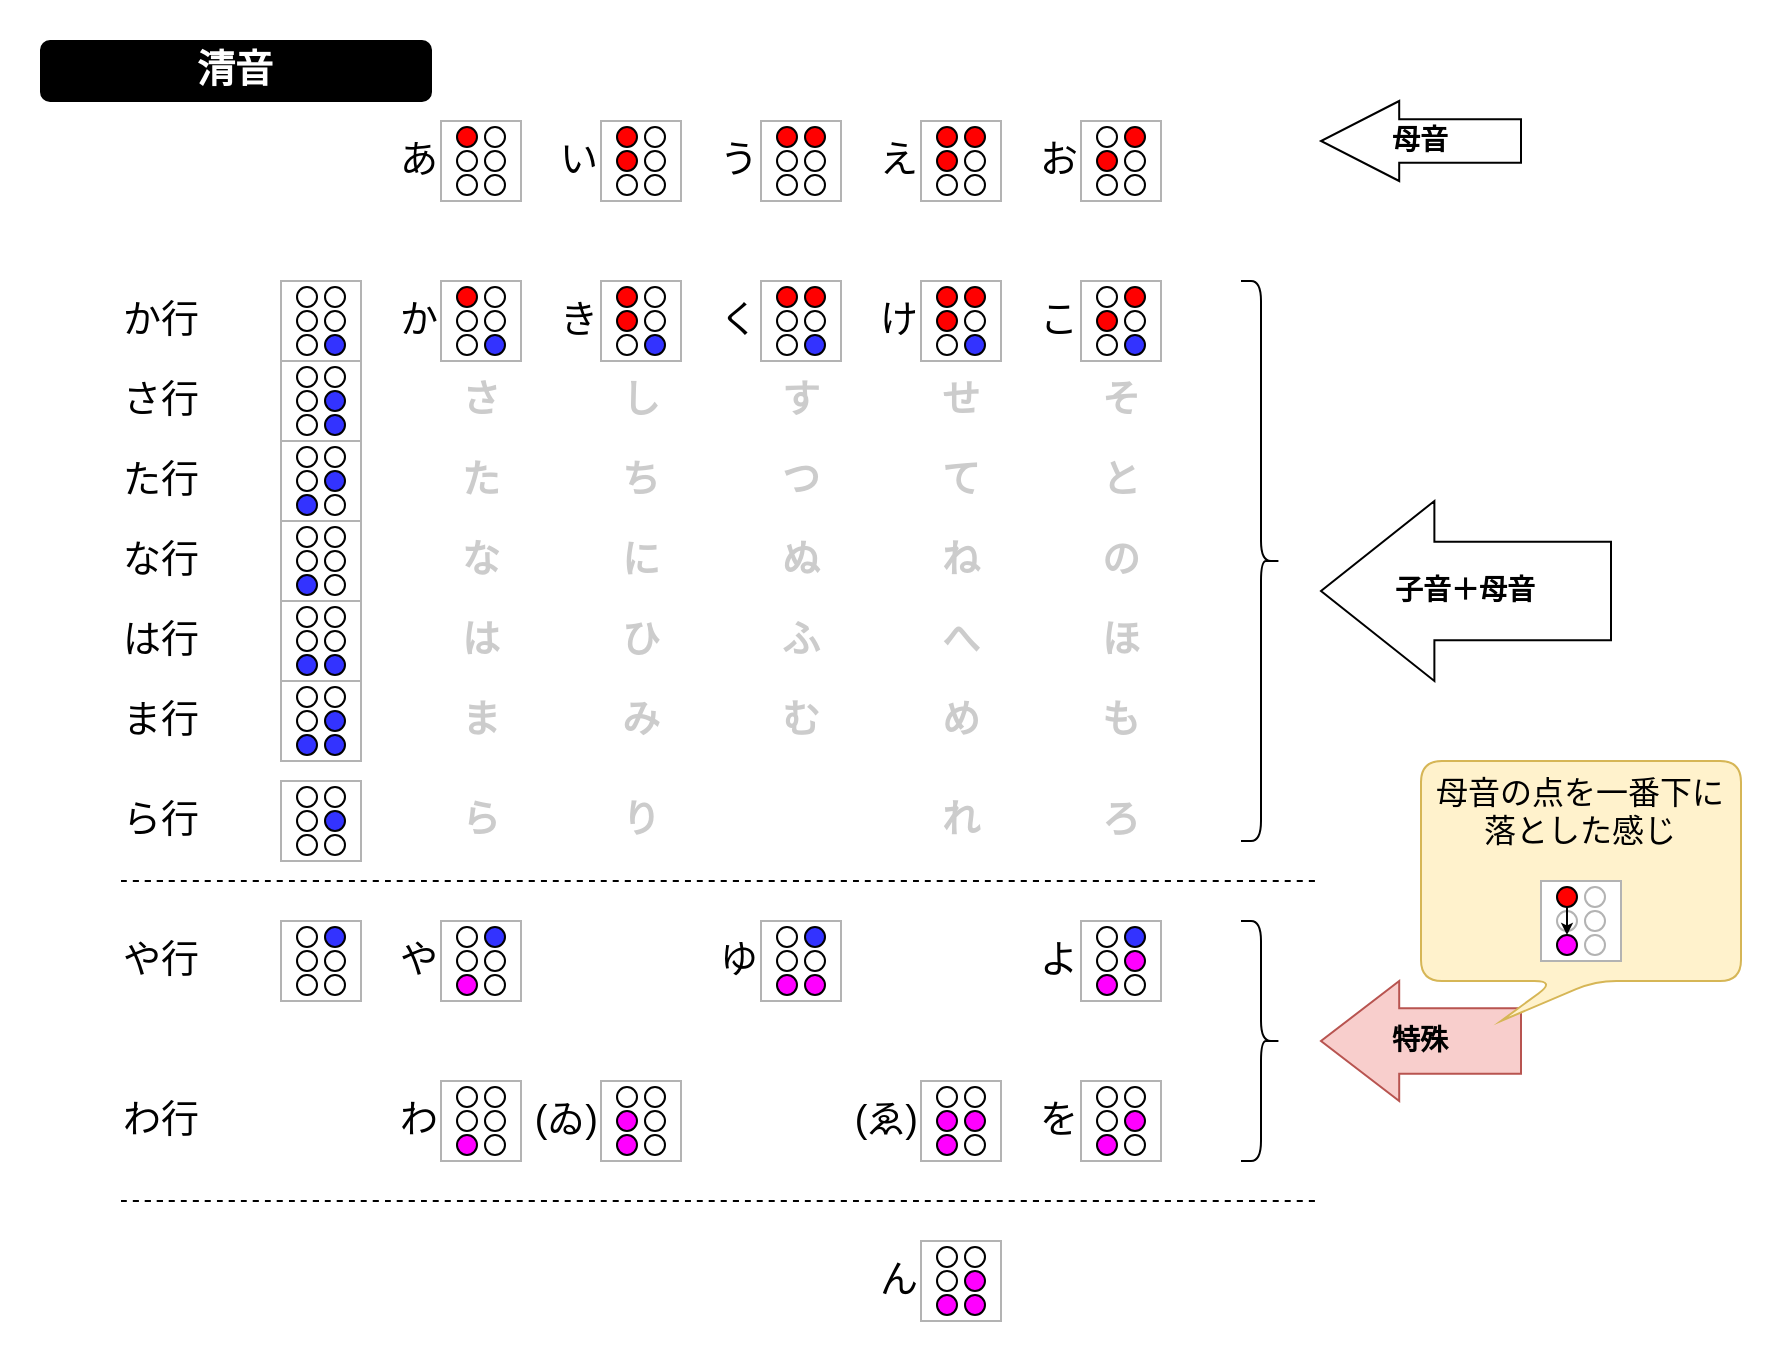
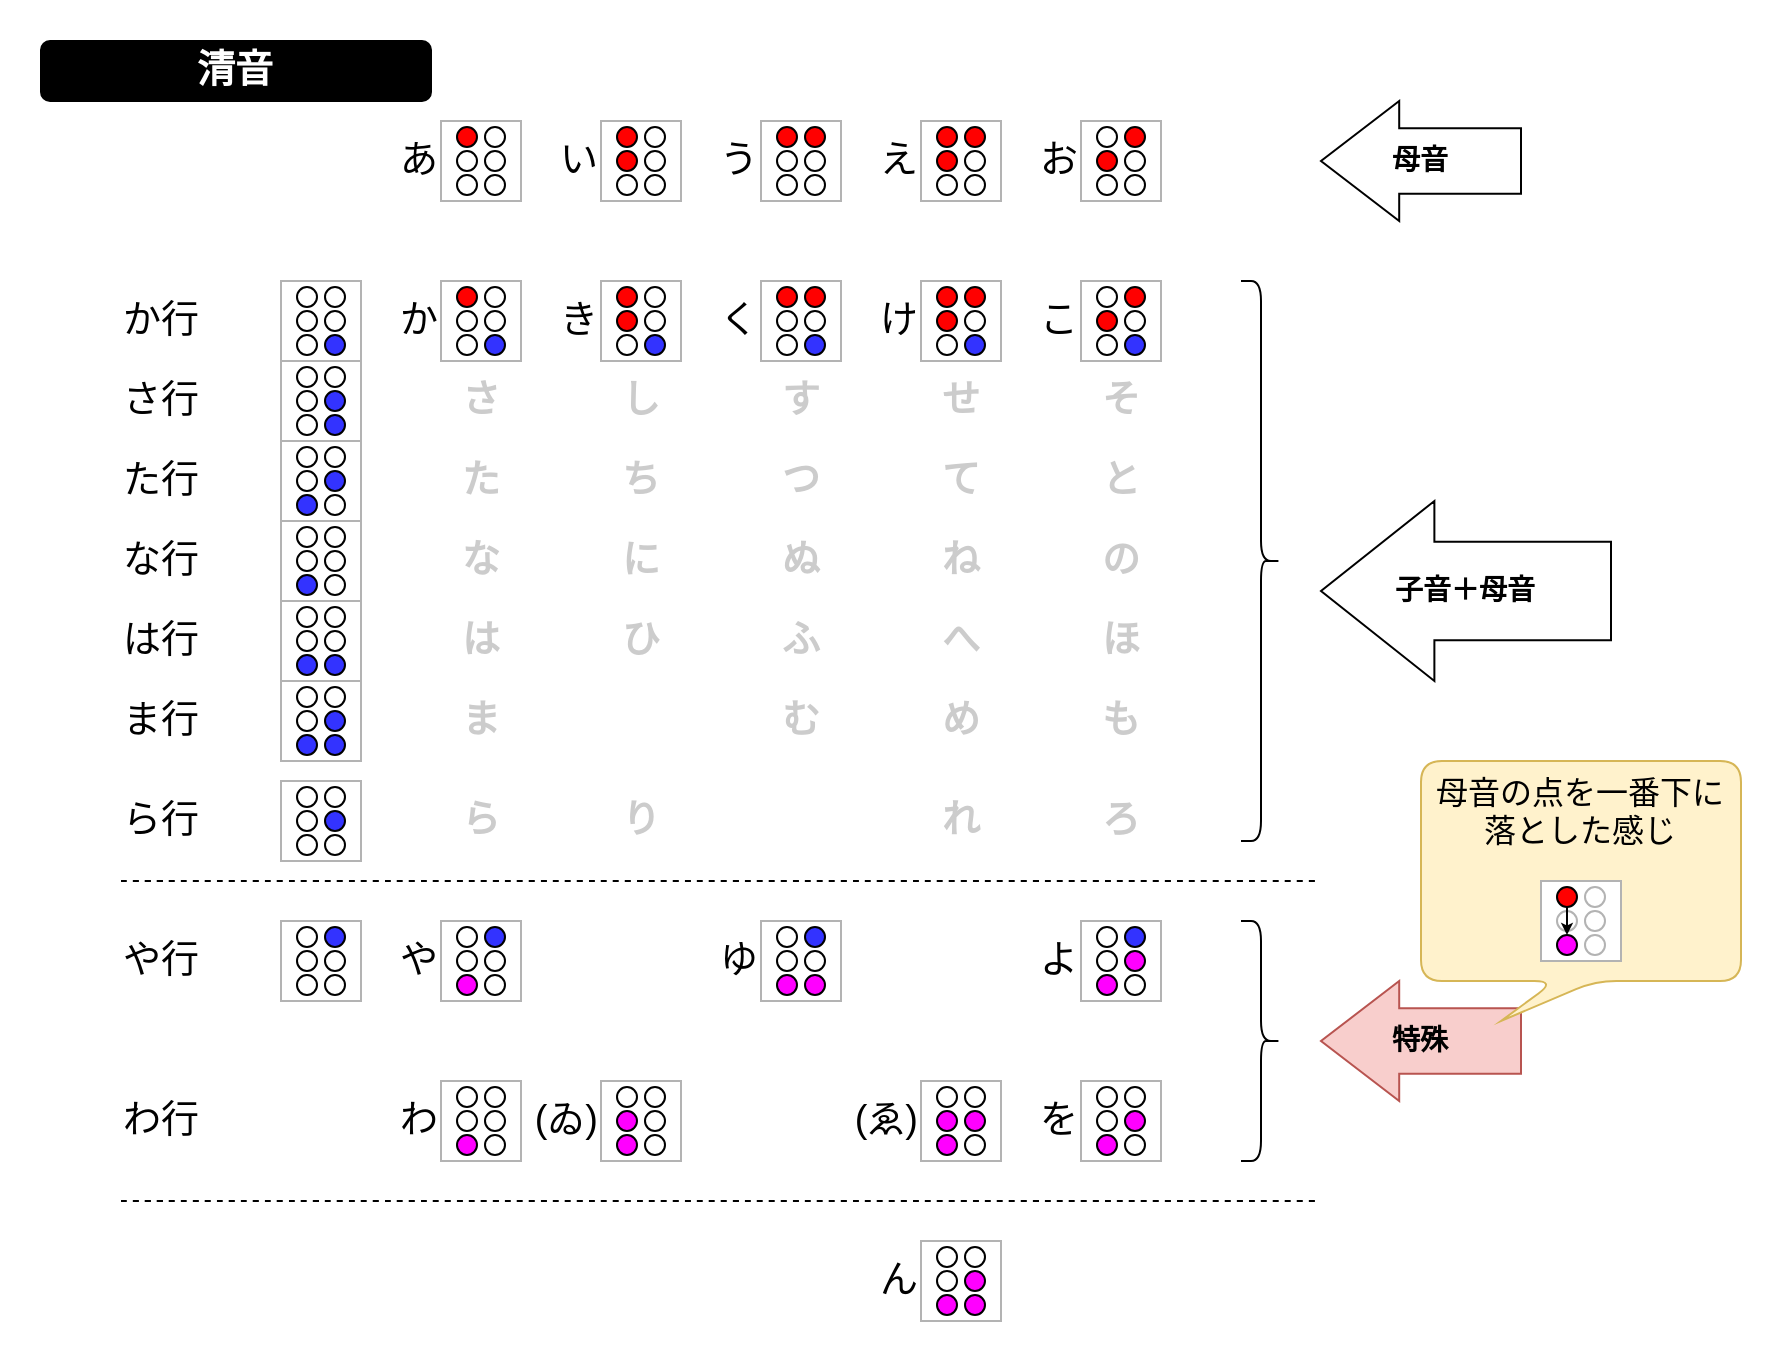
(1421, 141) -> (1421, 161)
(641, 721) -> none
